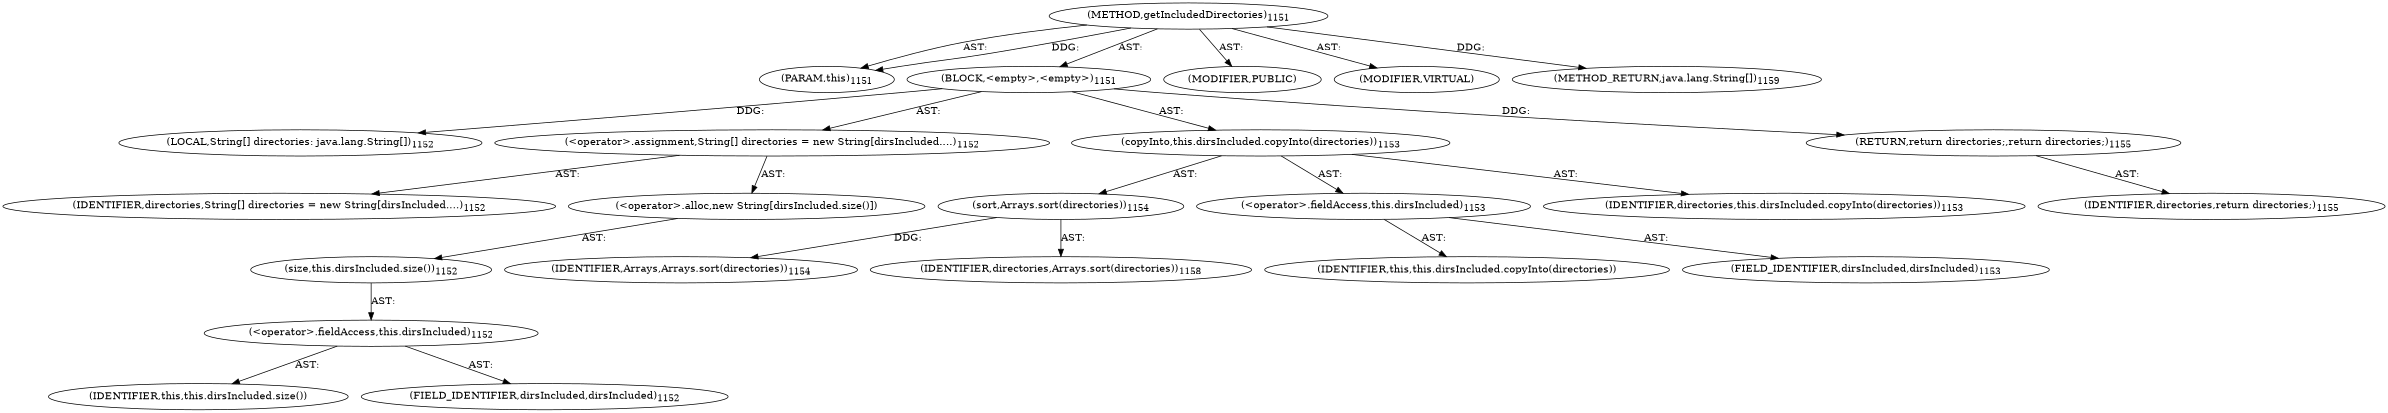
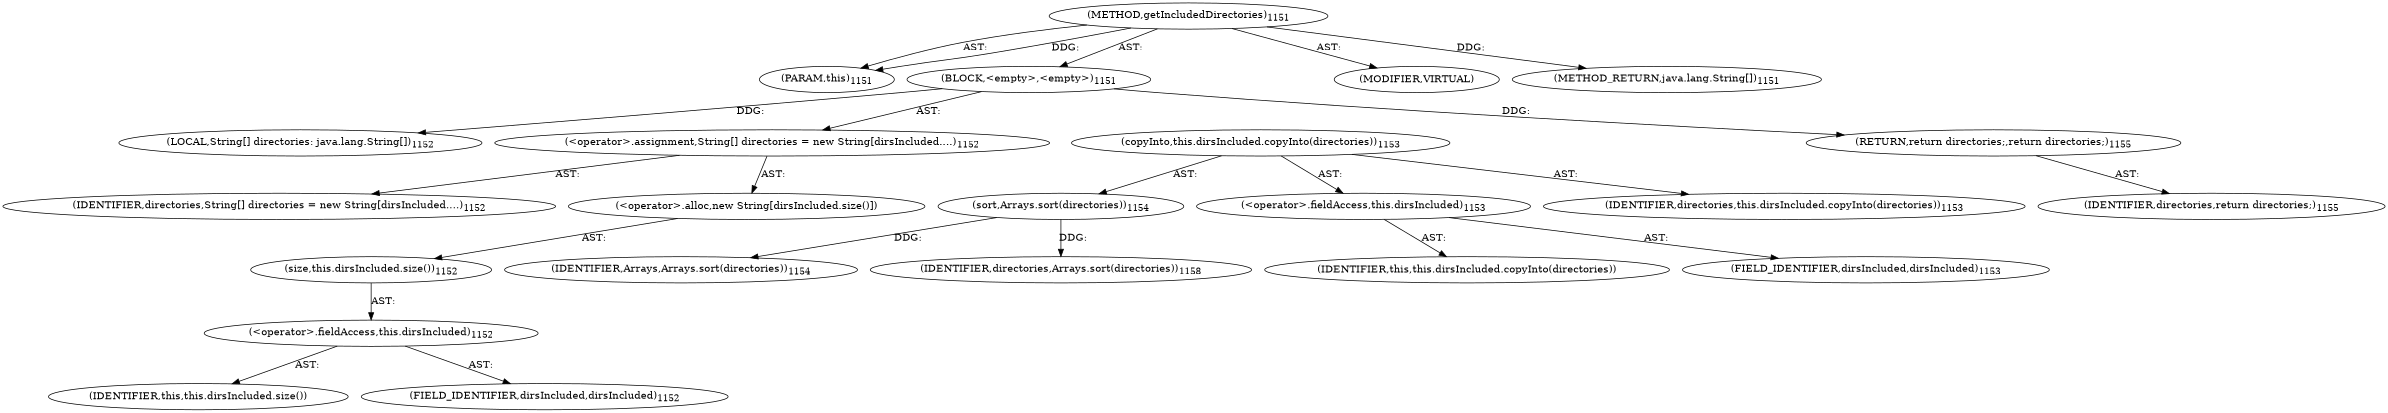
(1769, 78) -> (1769, 78)
(1242, 79) -> none
(1140, 110) -> none
(1075, 238) -> (1075, 238)
